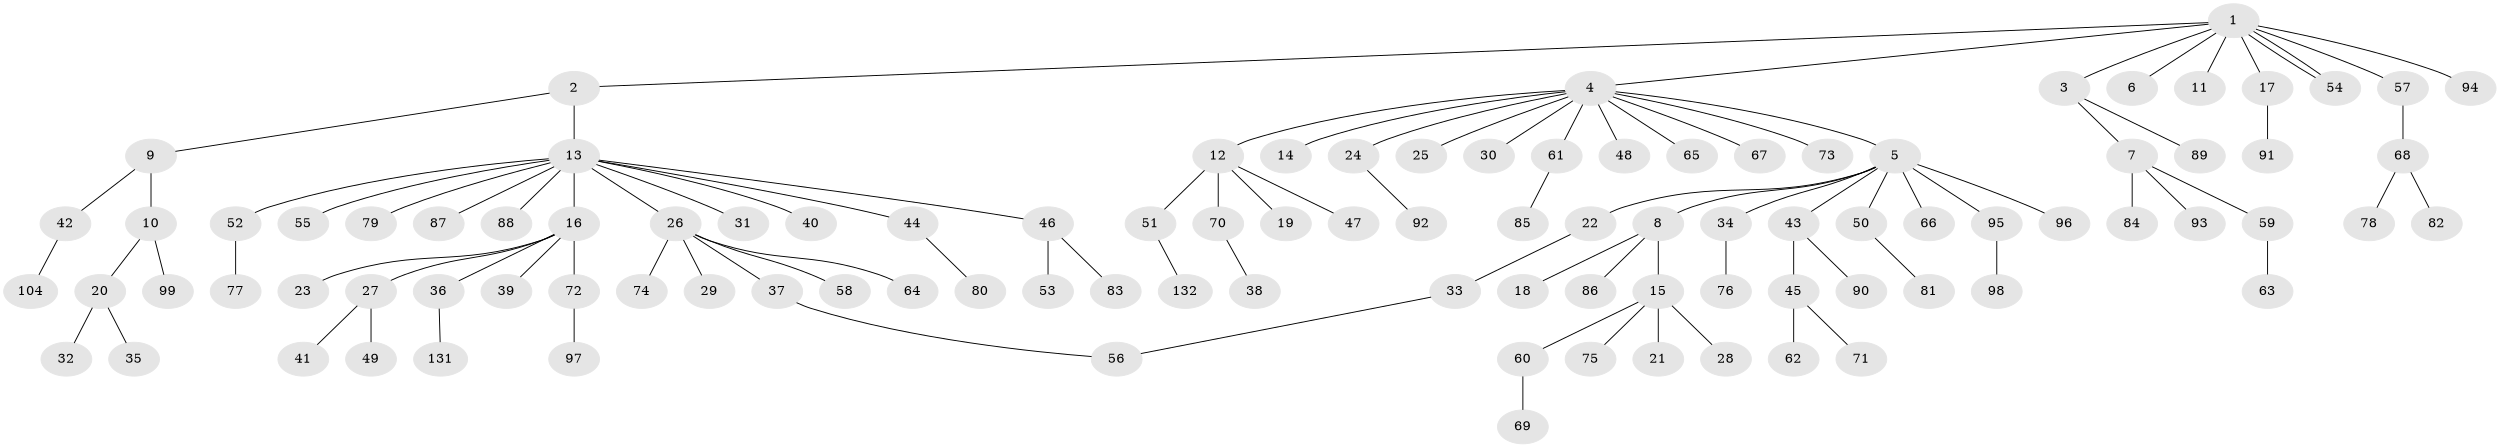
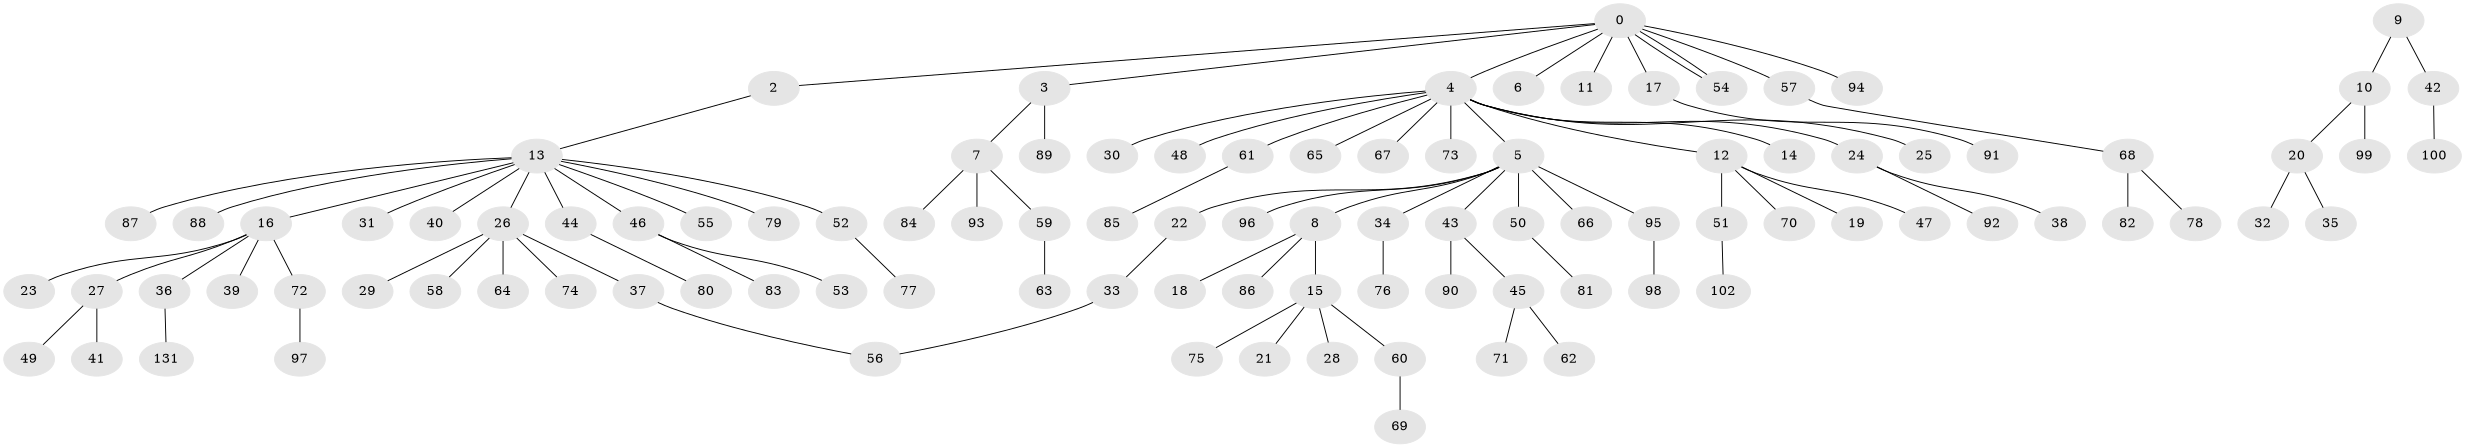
(2234, 21) -> (1620, 21)
(362, 122) -> none
(1237, 258) -> (1959, 190)
(31, 291) -> (2434, 156)
(1185, 291) -> (1724, 291)
